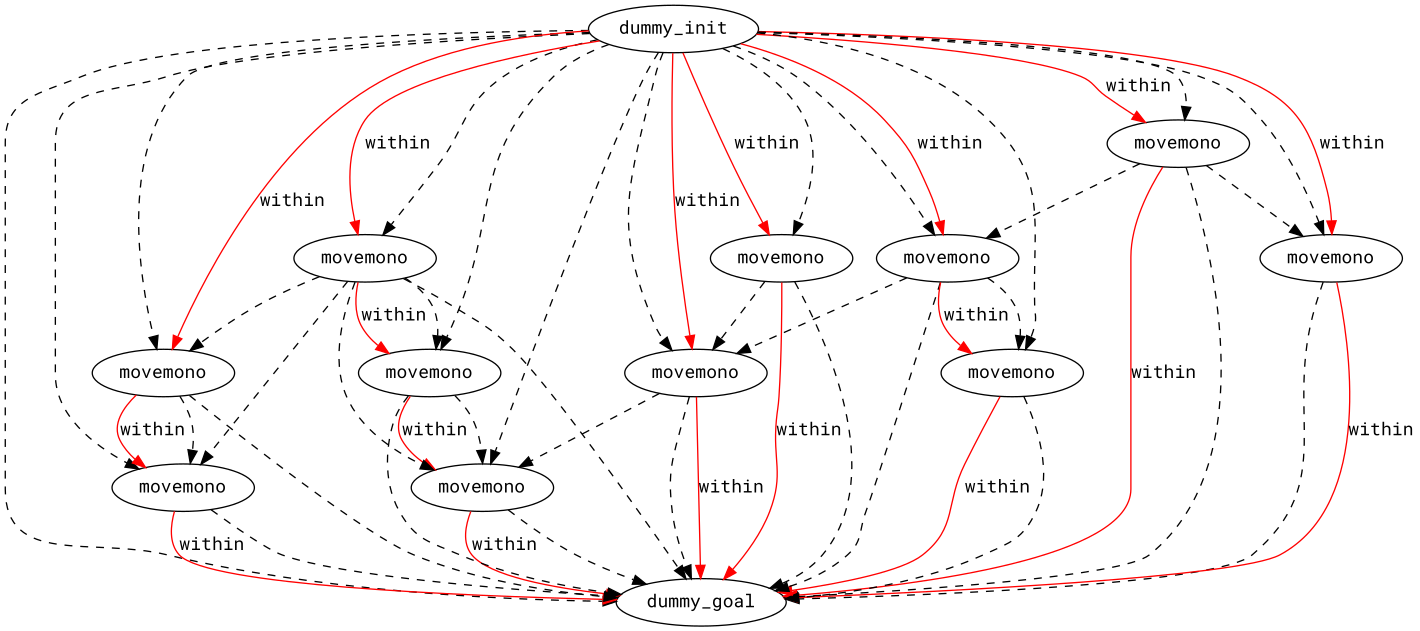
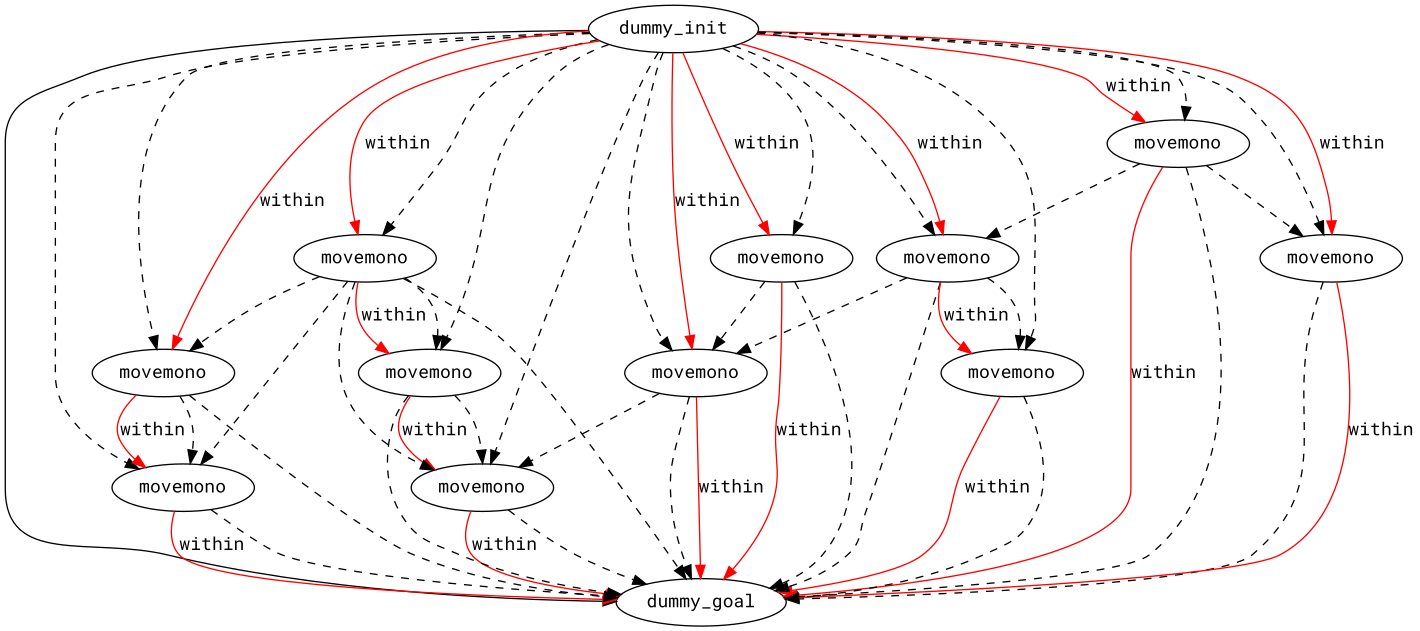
(5, 322) -> (5, 322)
